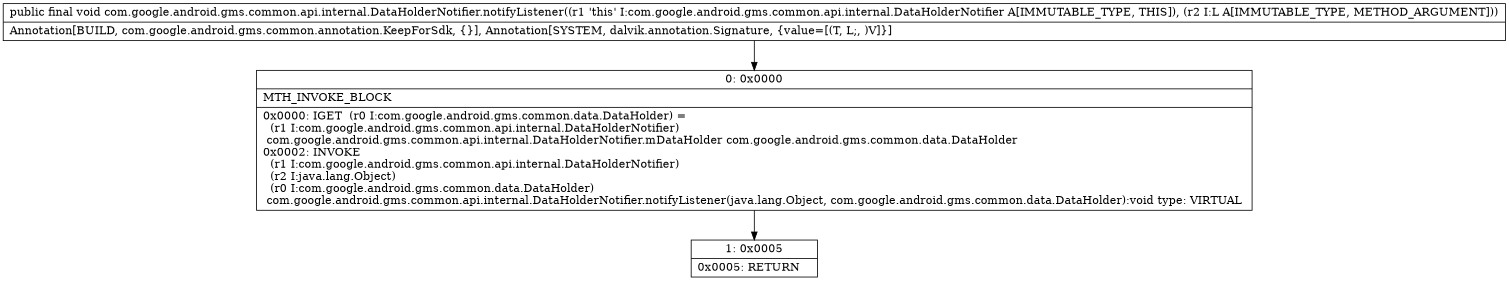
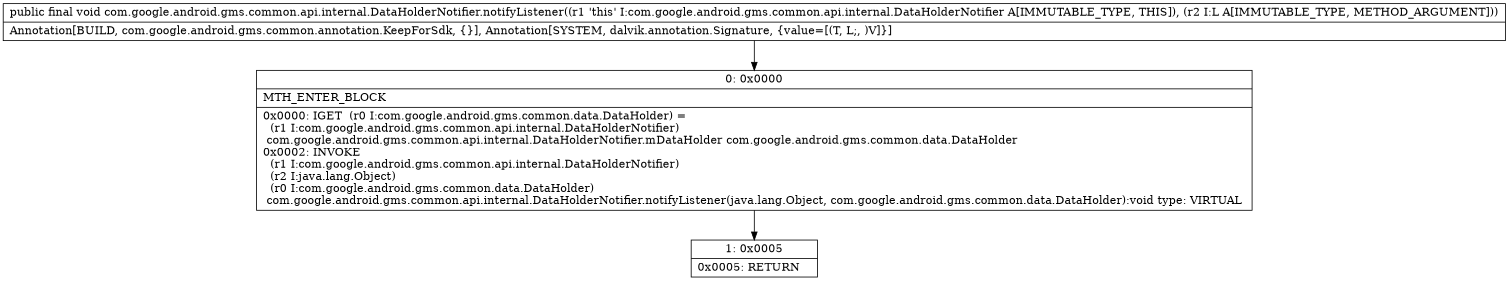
(327, 98) -> (325, 98)
